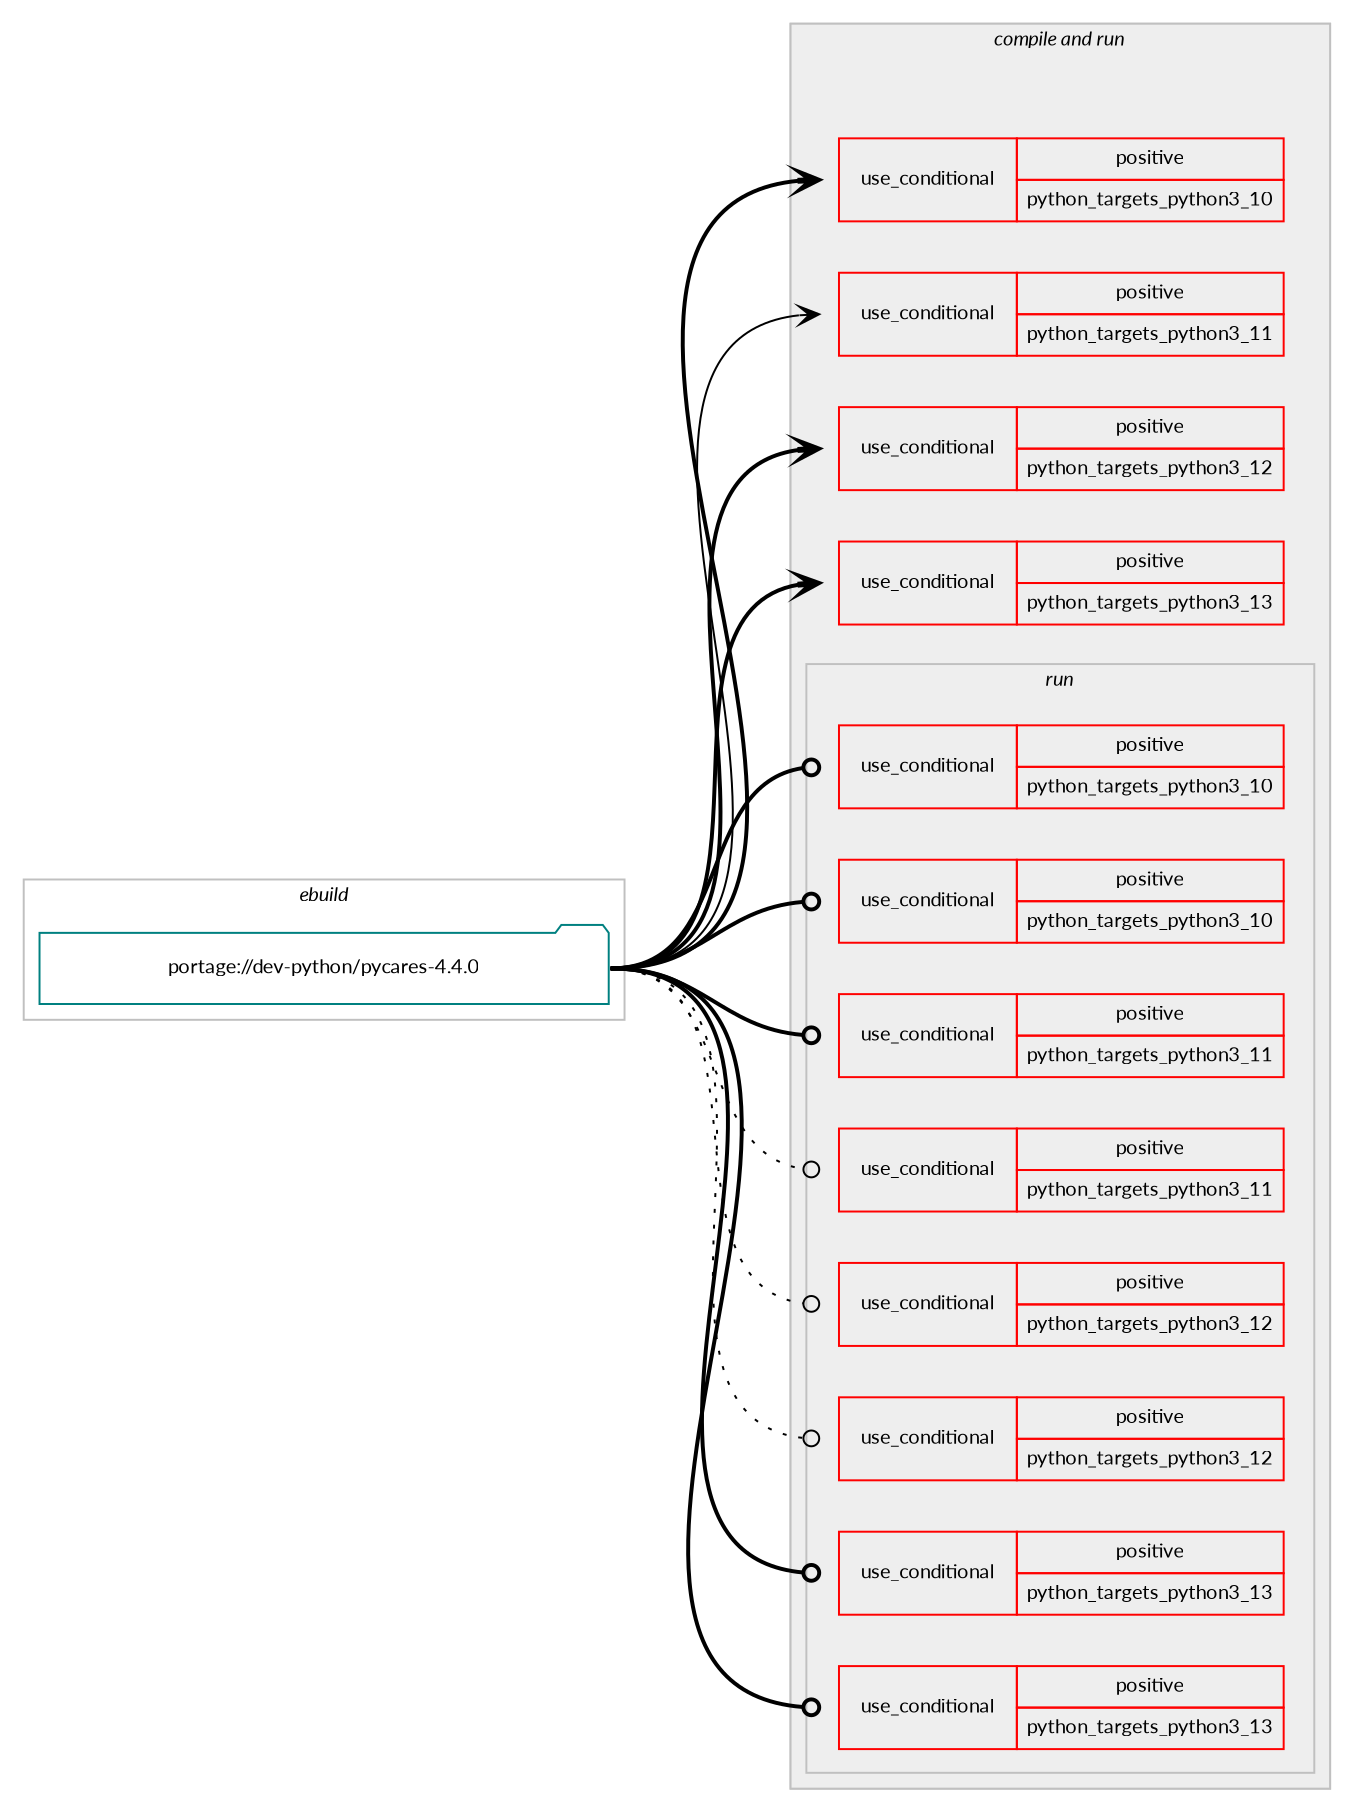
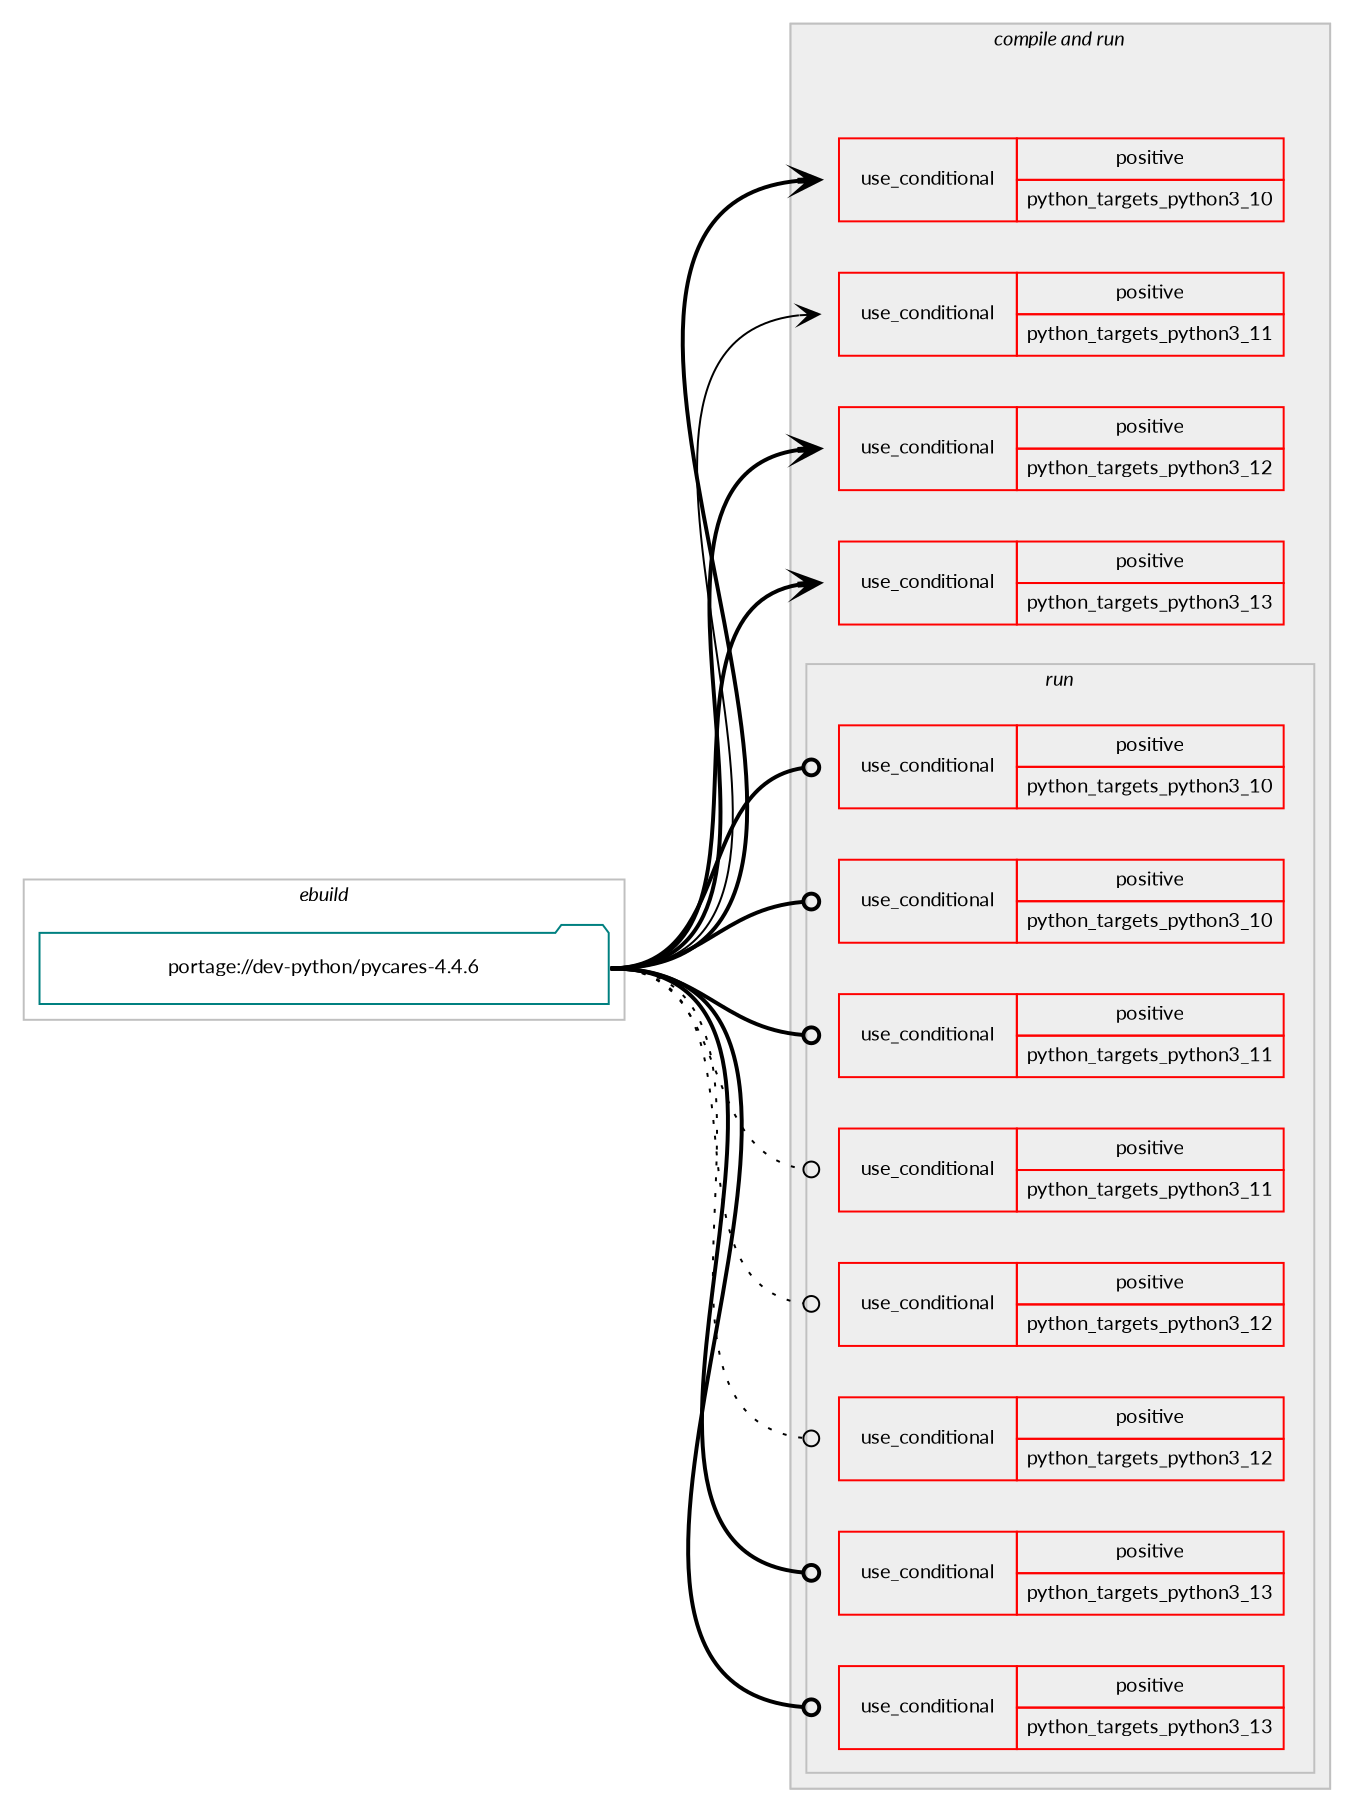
(324, 968) -> (324, 968)
